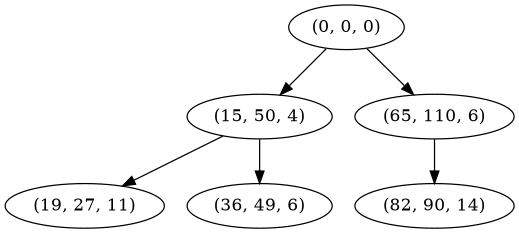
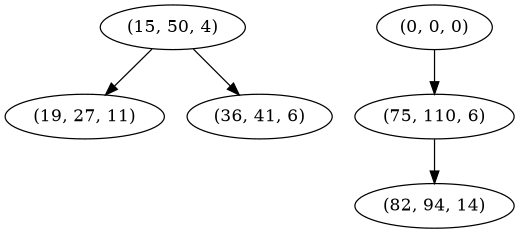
(308, 67) -> none
(435, 117) -> (435, 117)
(260, 206) -> (260, 117)
(435, 206) -> (435, 206)
